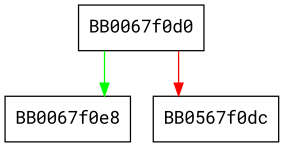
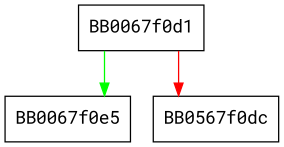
(141, 28) -> (141, 28)
(68, 119) -> (68, 119)
